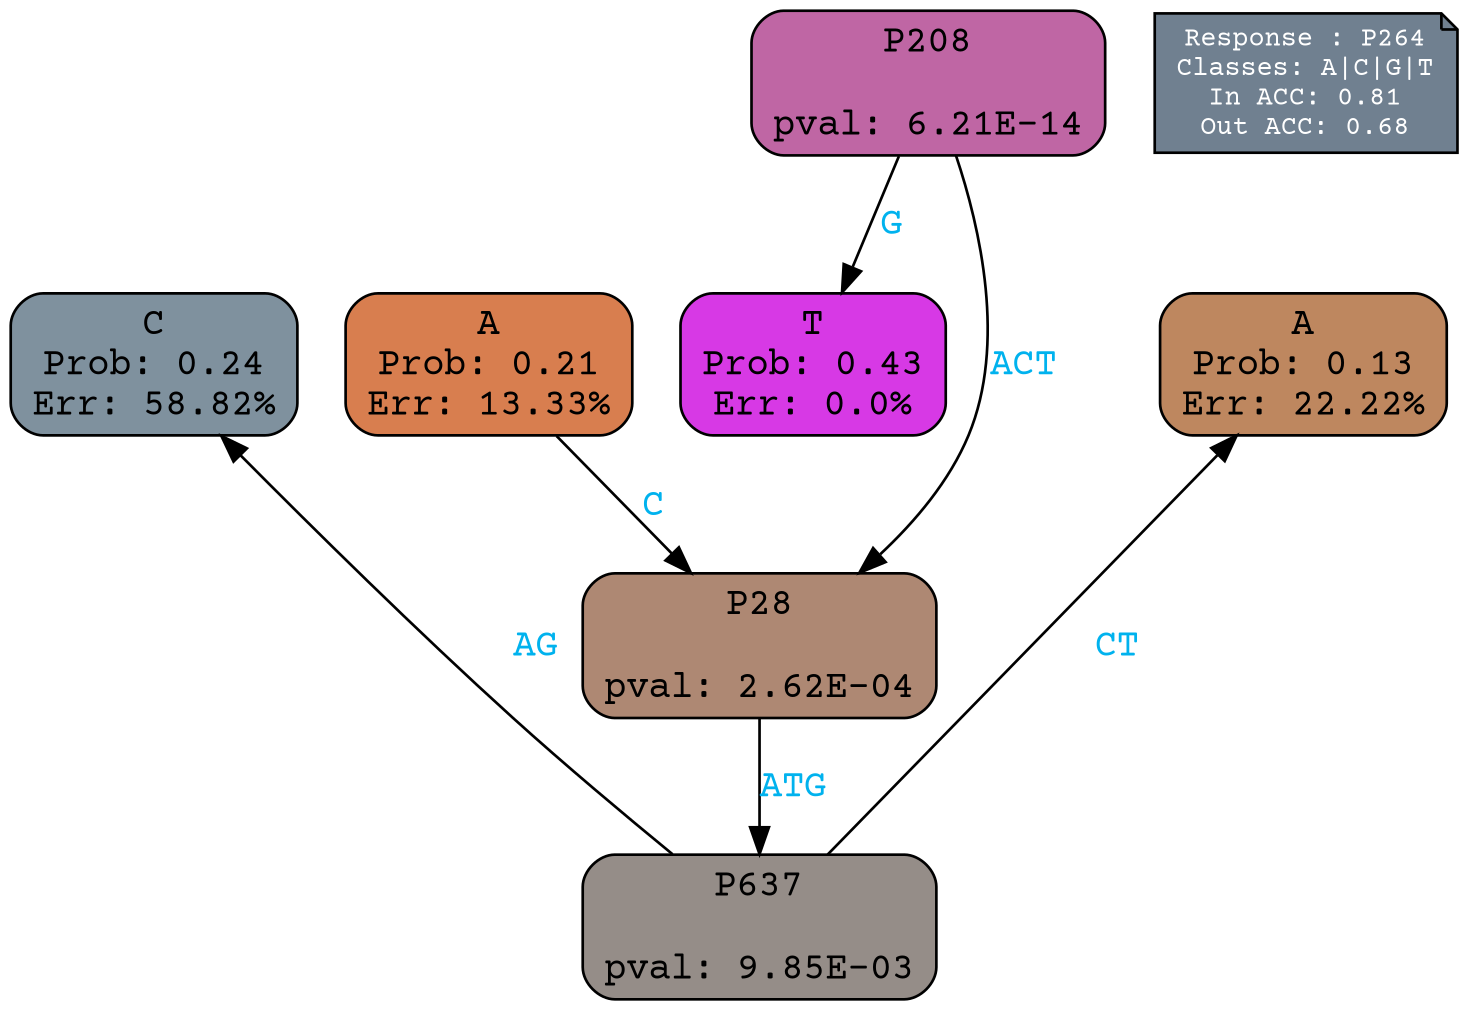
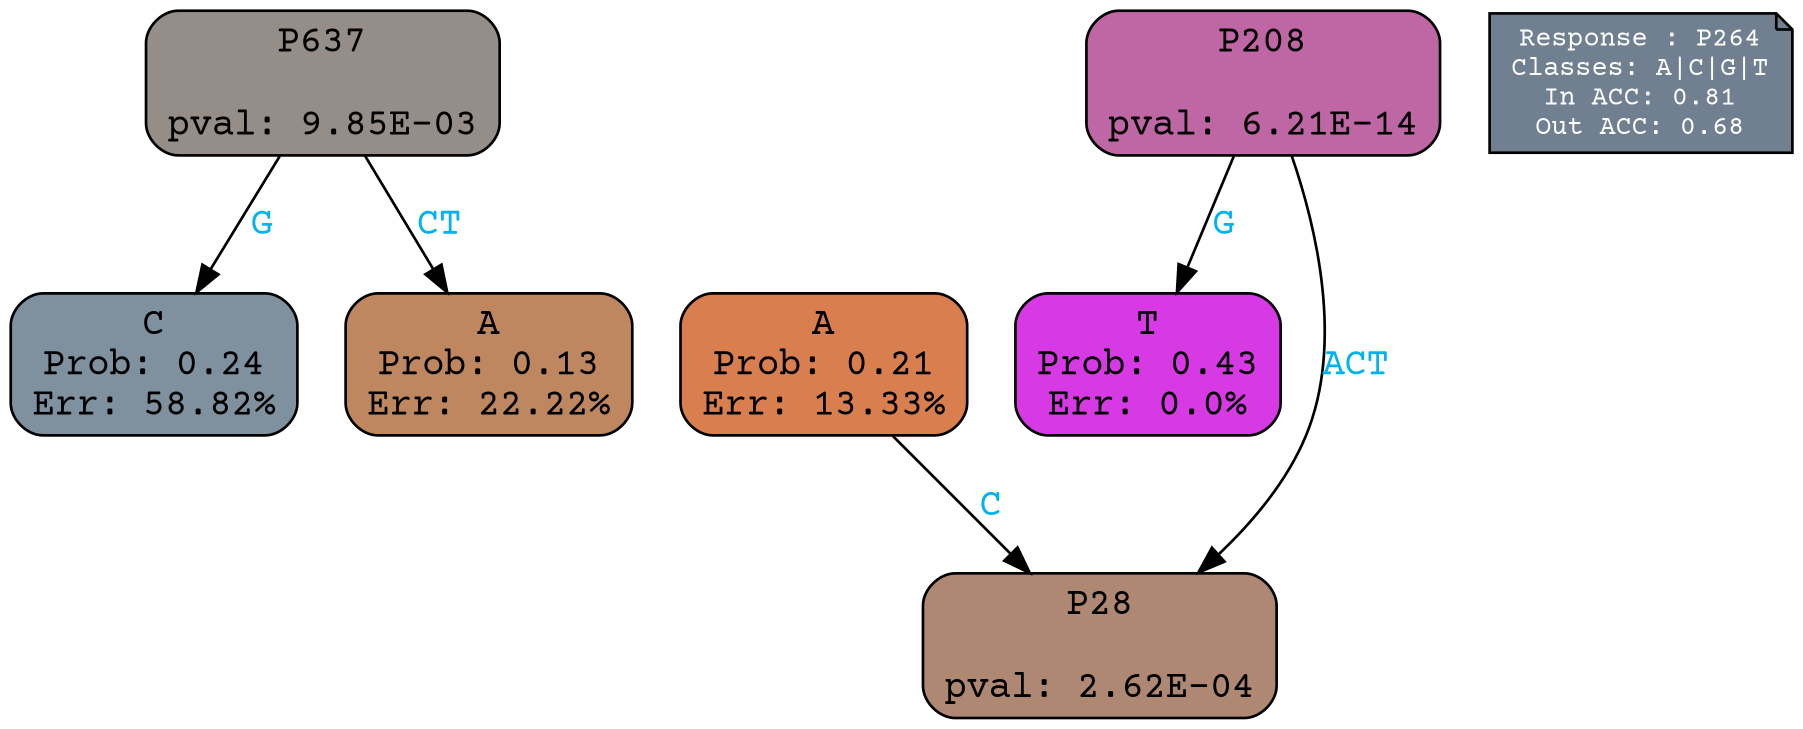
(536, 646) -> (263, 224)
(760, 773) -> none
